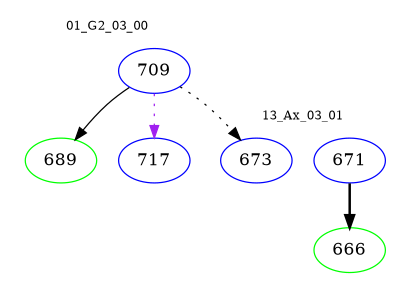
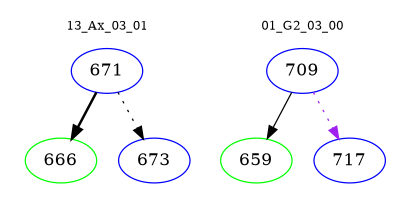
(219, 117) -> (128, 110)
(61, 161) -> (256, 161)
